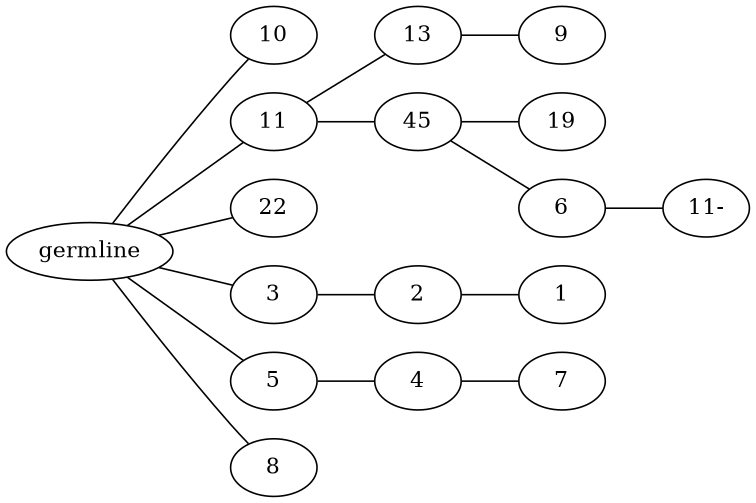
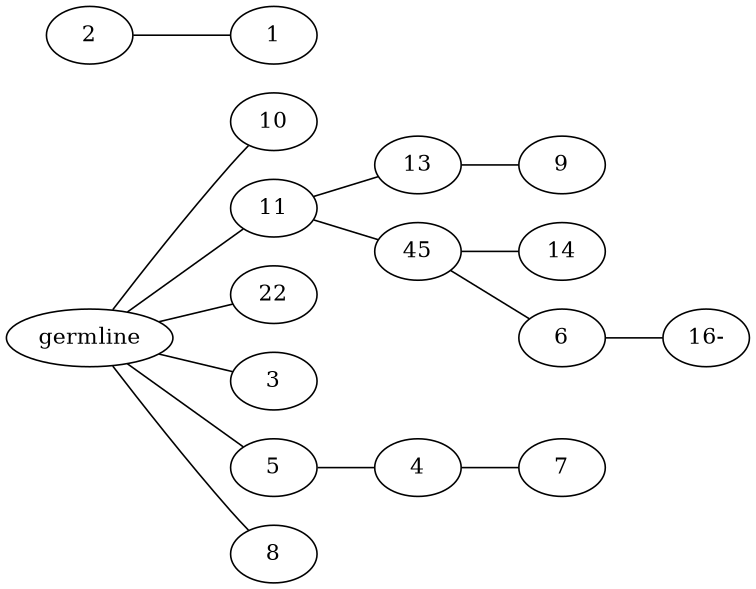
(562, 122) -> (562, 251)
(706, 208) -> (706, 338)
(346, 295) -> none
